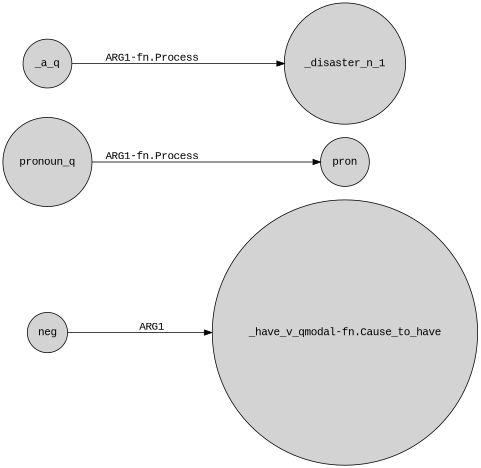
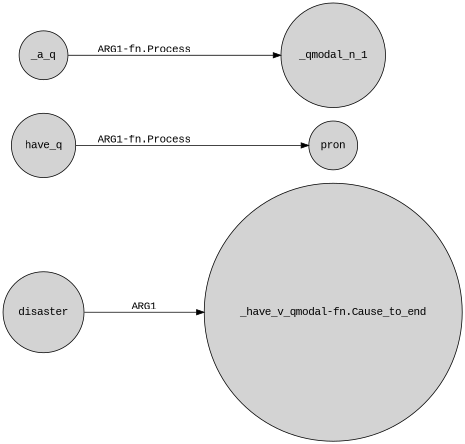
(345, 64) -> (333, 55)
(47, 162) -> (44, 145)
(47, 333) -> (44, 312)
(345, 333) -> (333, 312)
